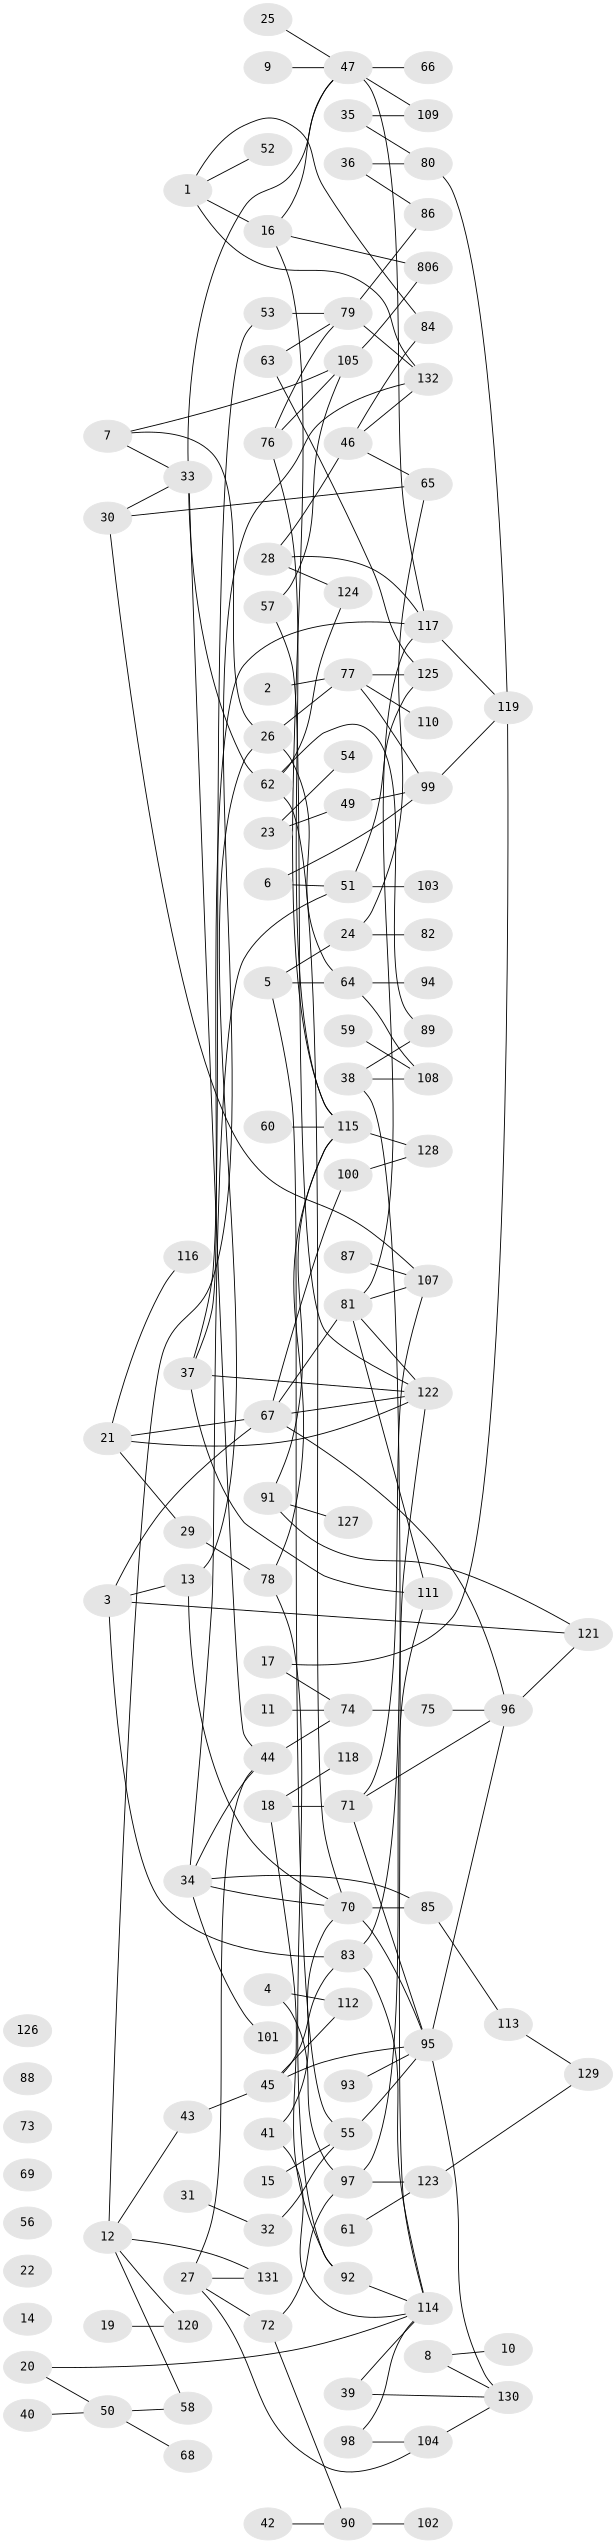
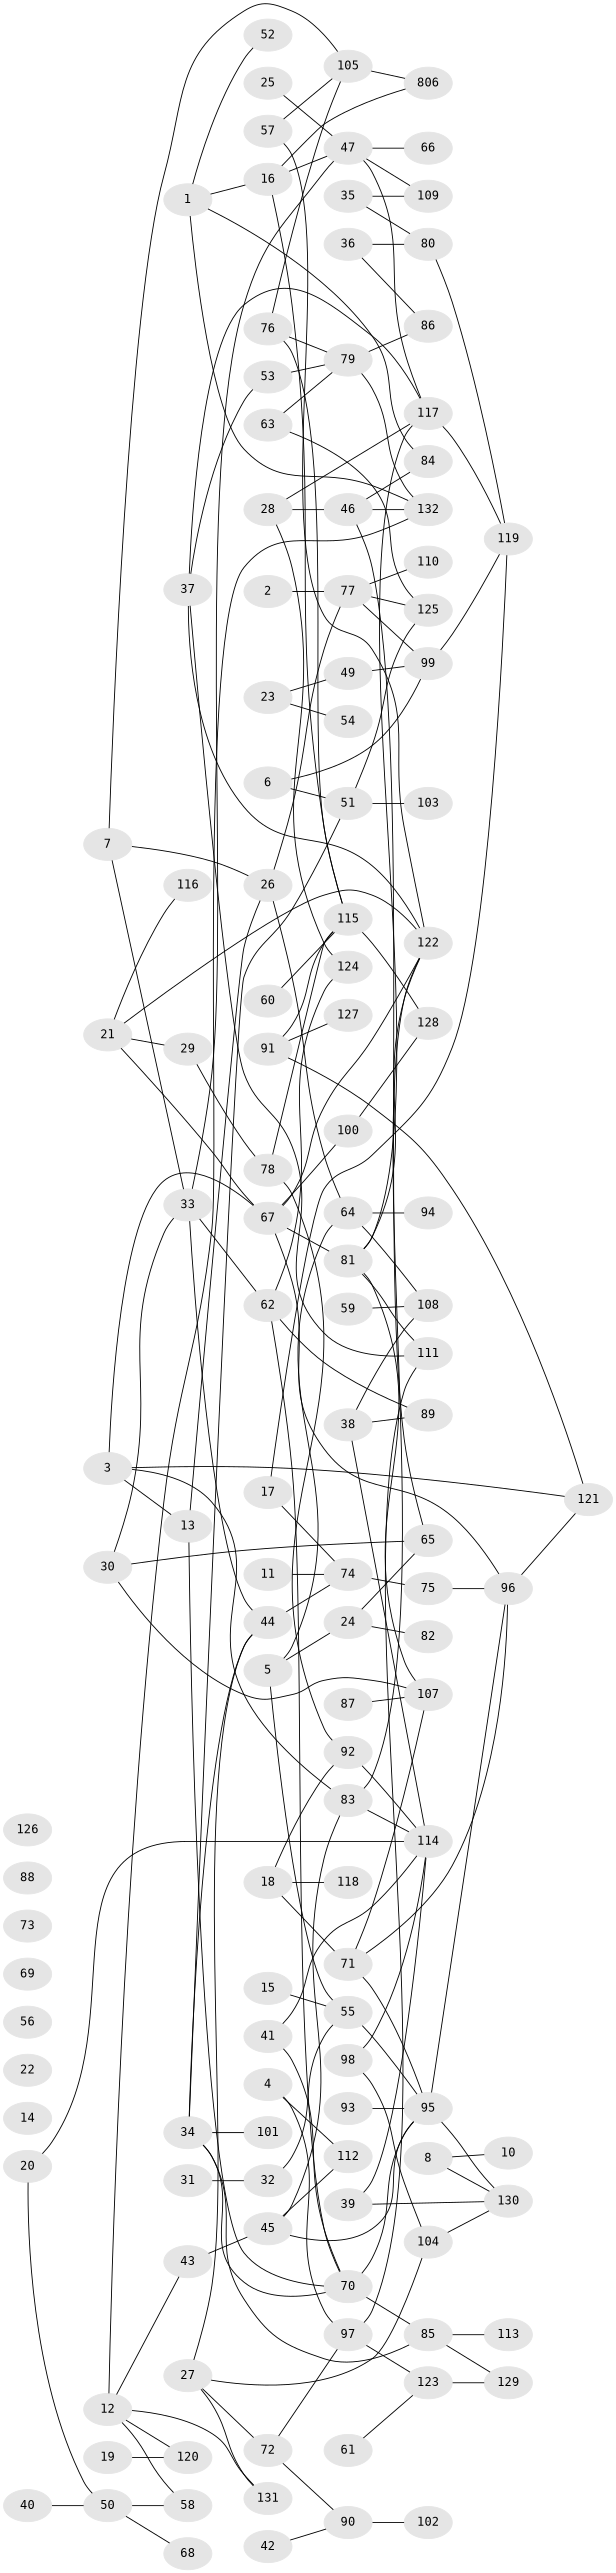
(268, 68) -> none
(548, 2049) -> (468, 2359)
